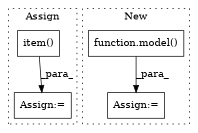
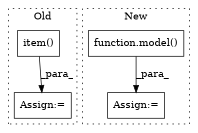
(43, 17) -> (43, 17)
